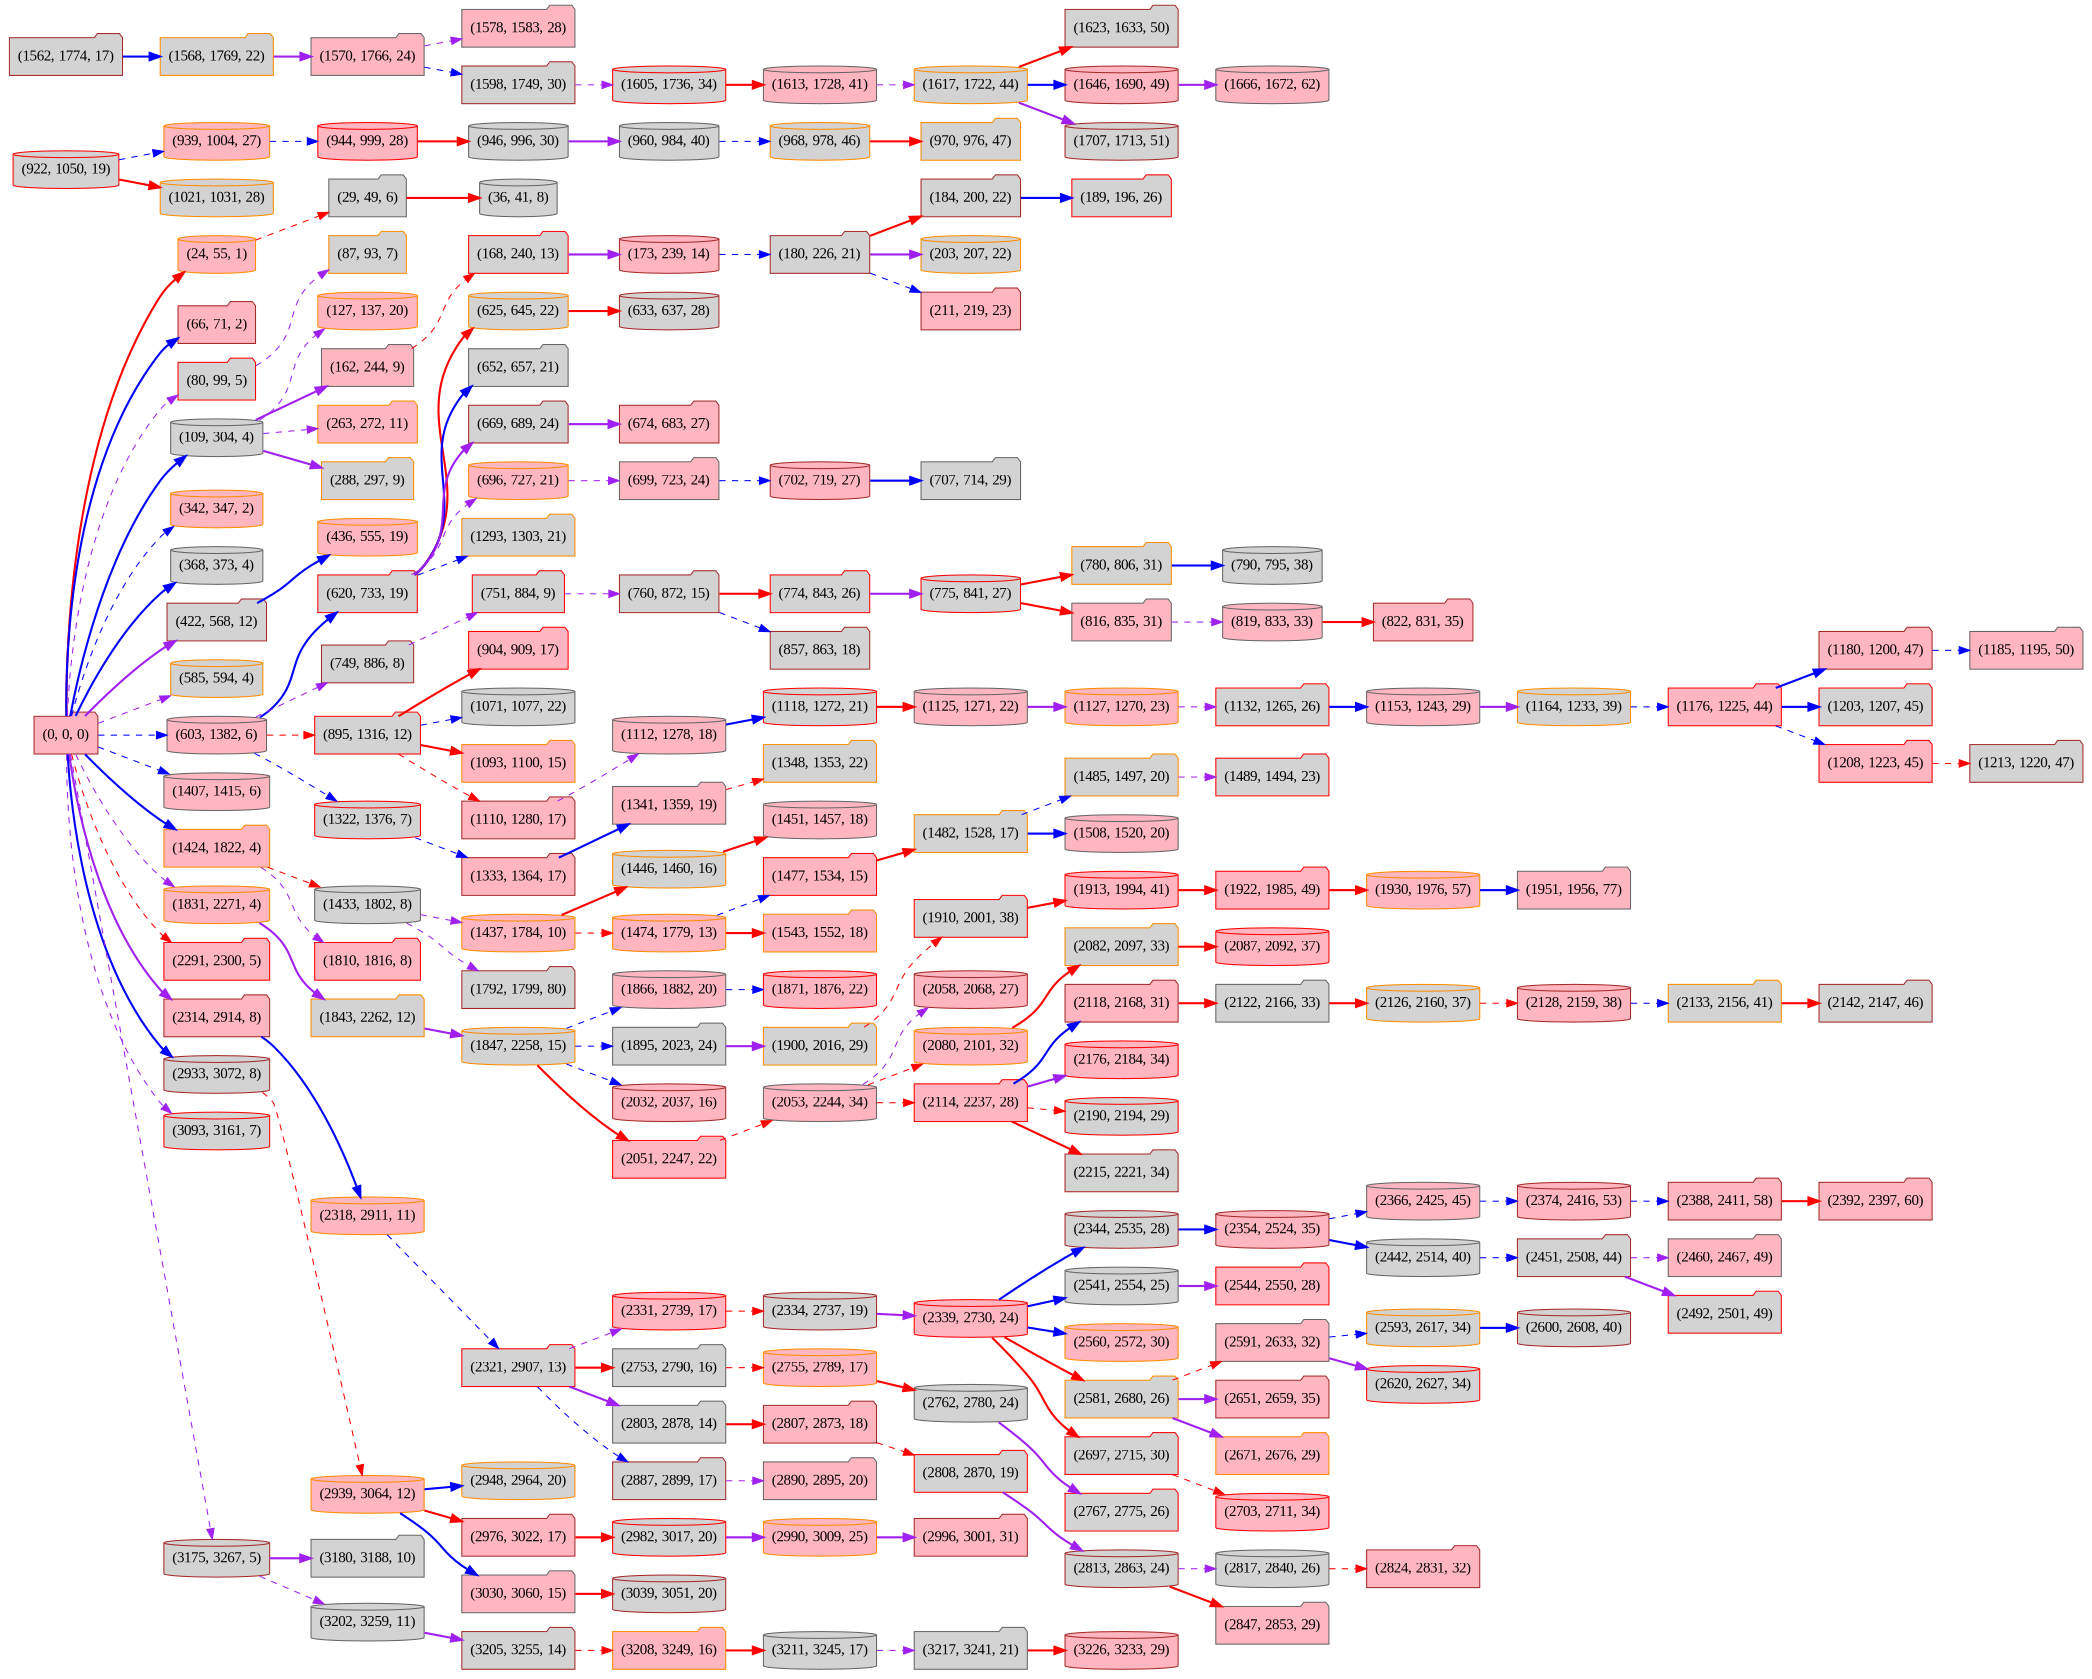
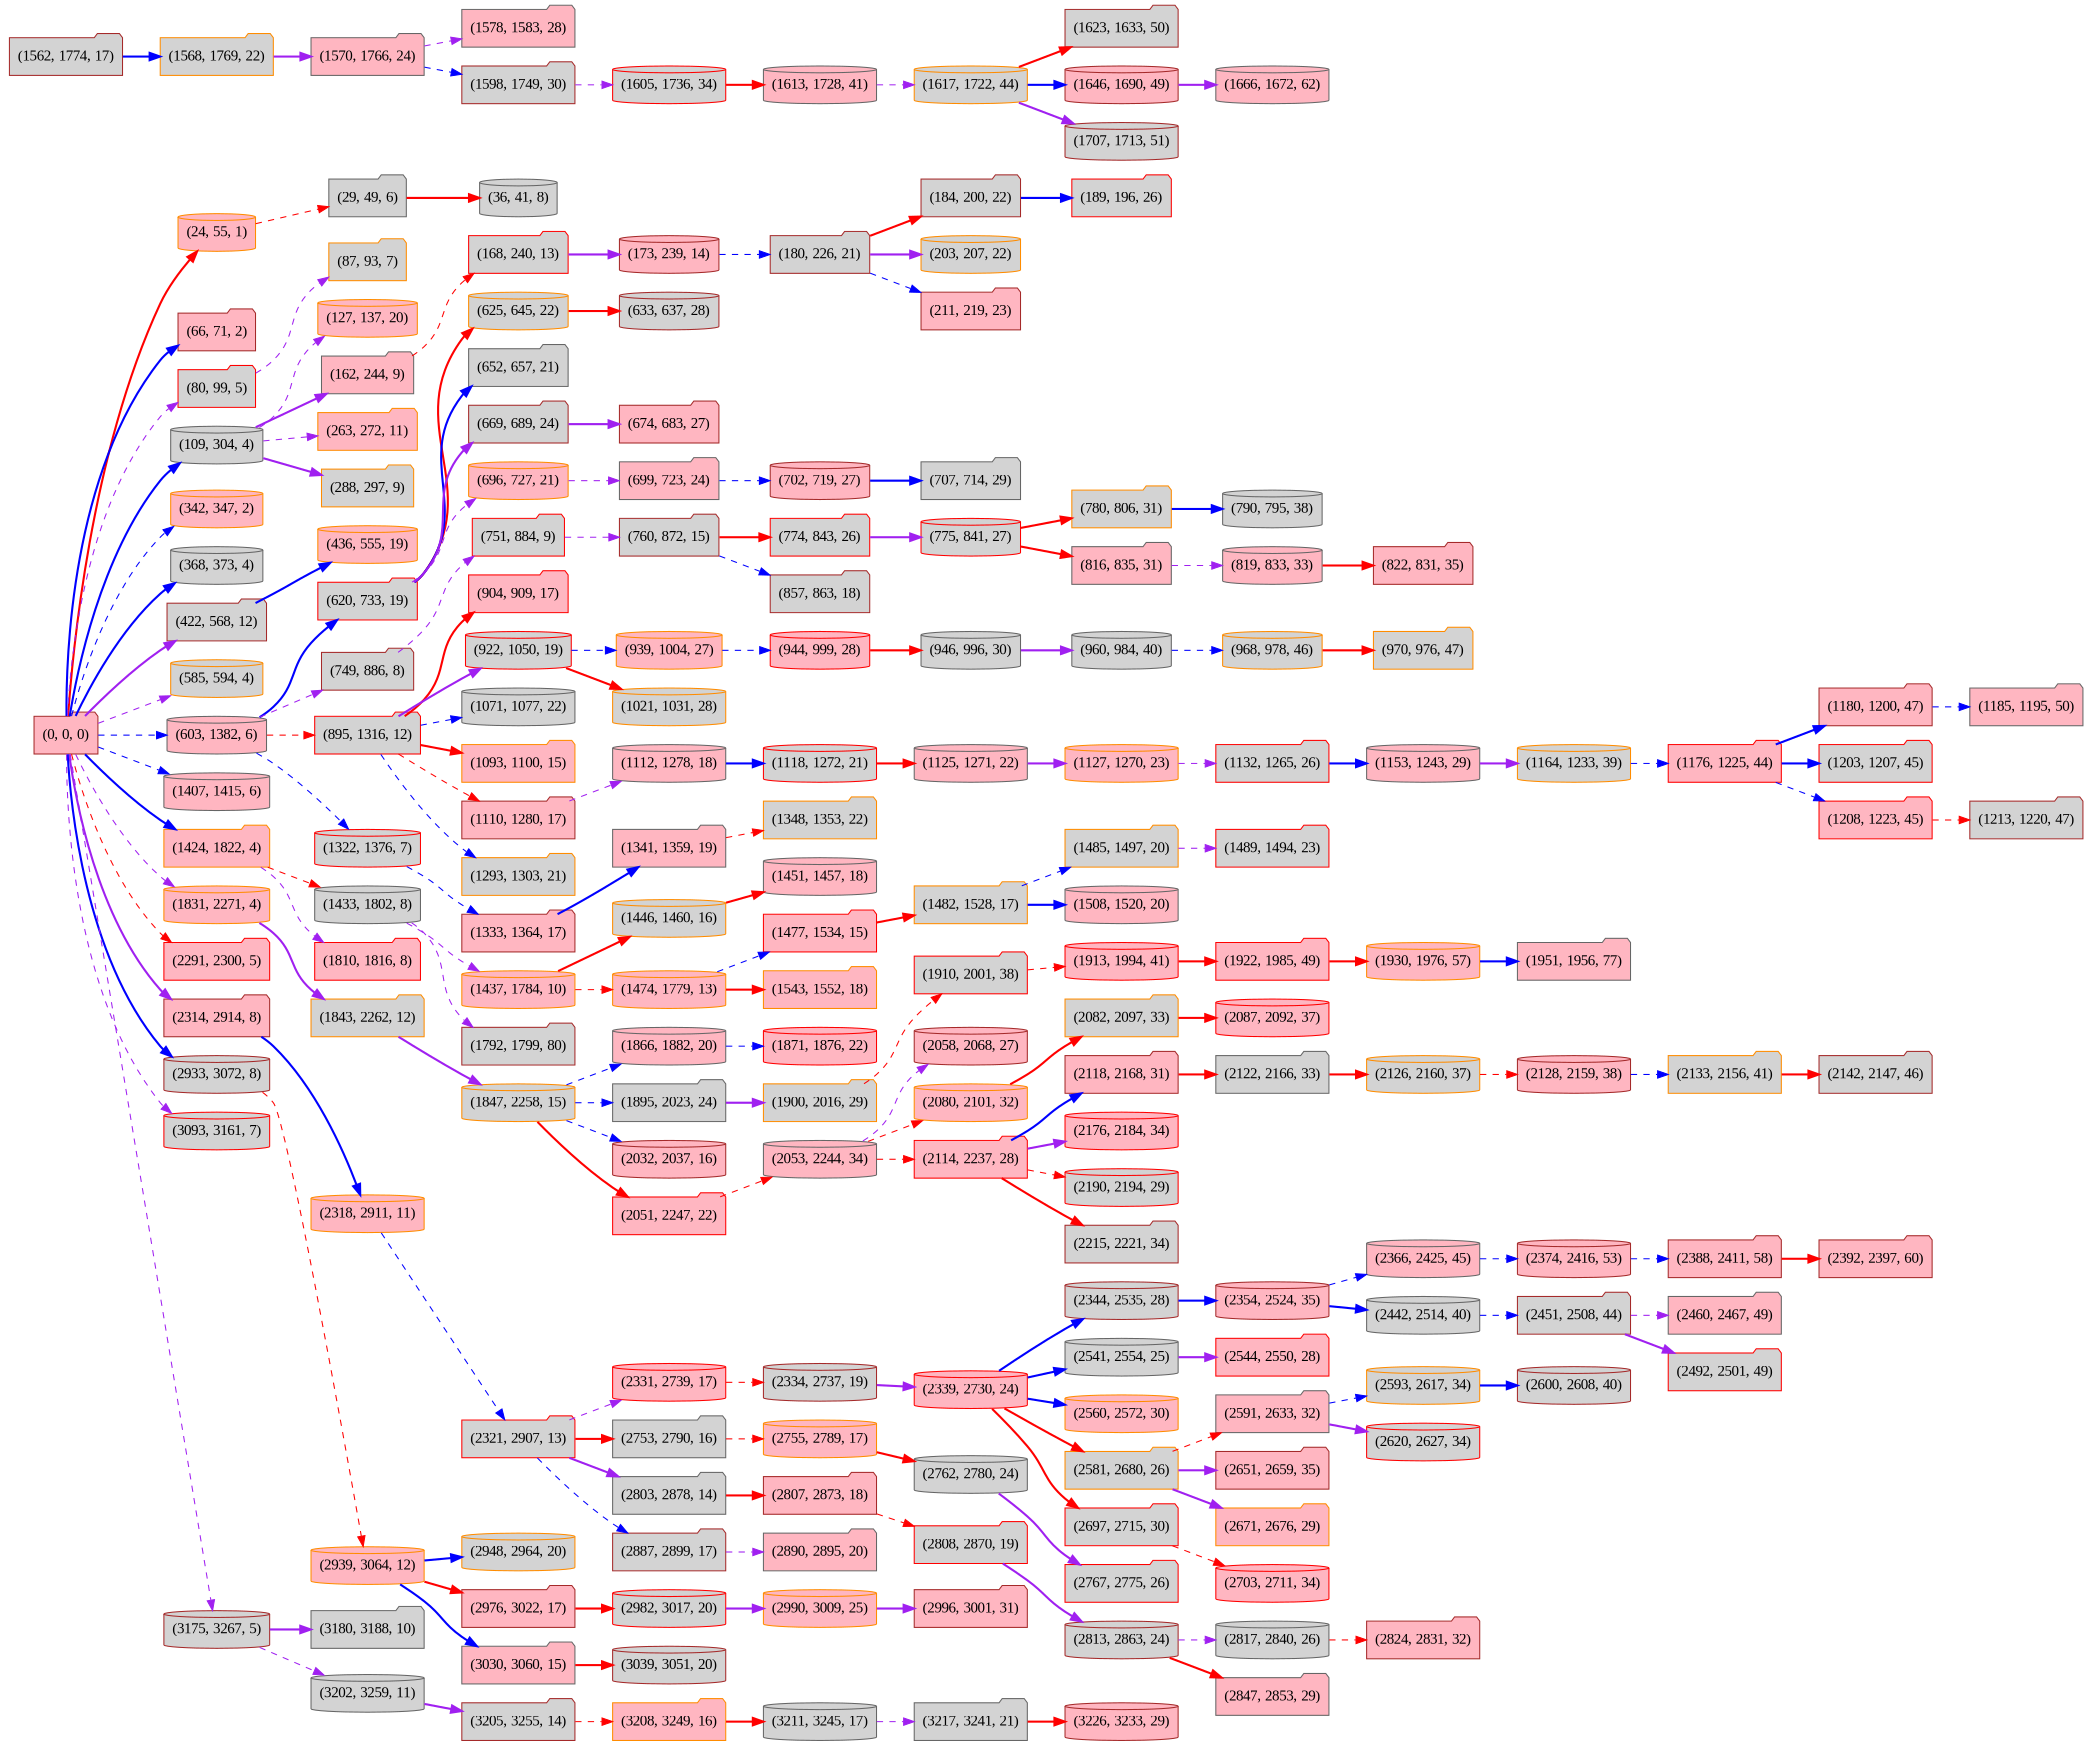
(438, 568) -> (420, 806)
none -> (438, 692)
(1041, 905) -> (1041, 969)
